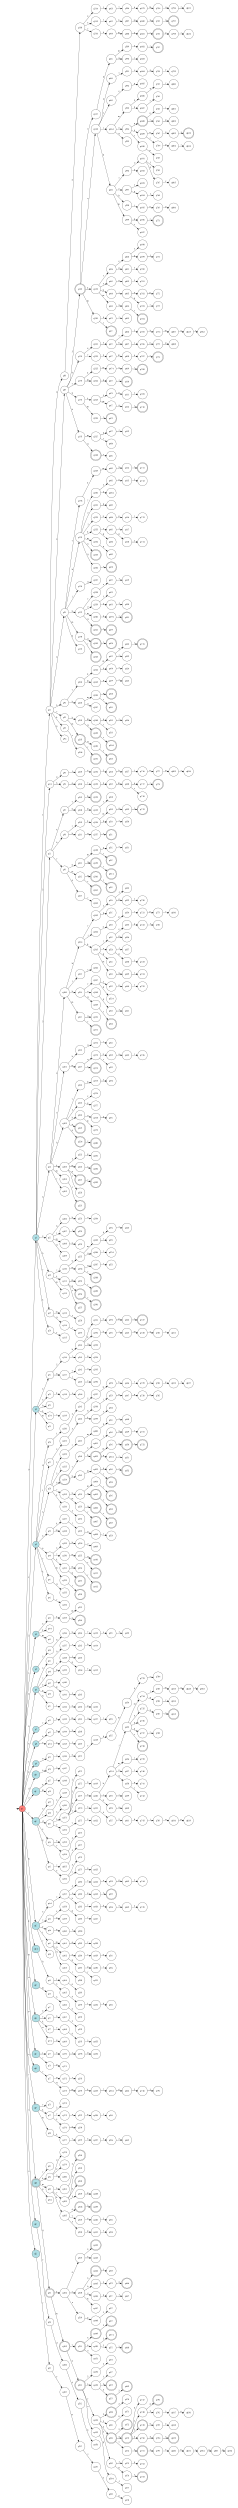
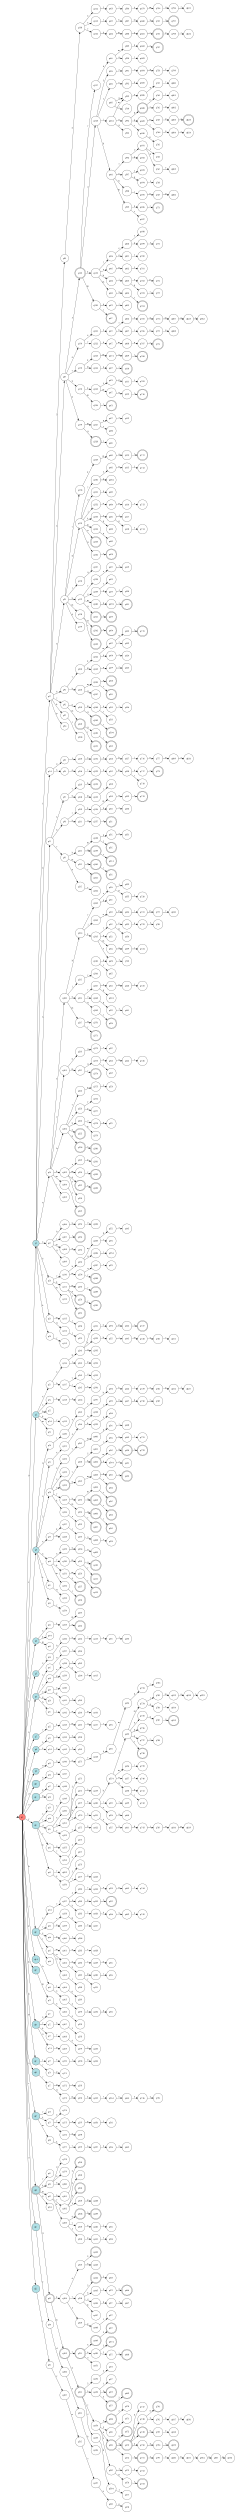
(134, 108) -> (118, 100)
(103, 950) -> (102, 949)
(96, 1646) -> none
